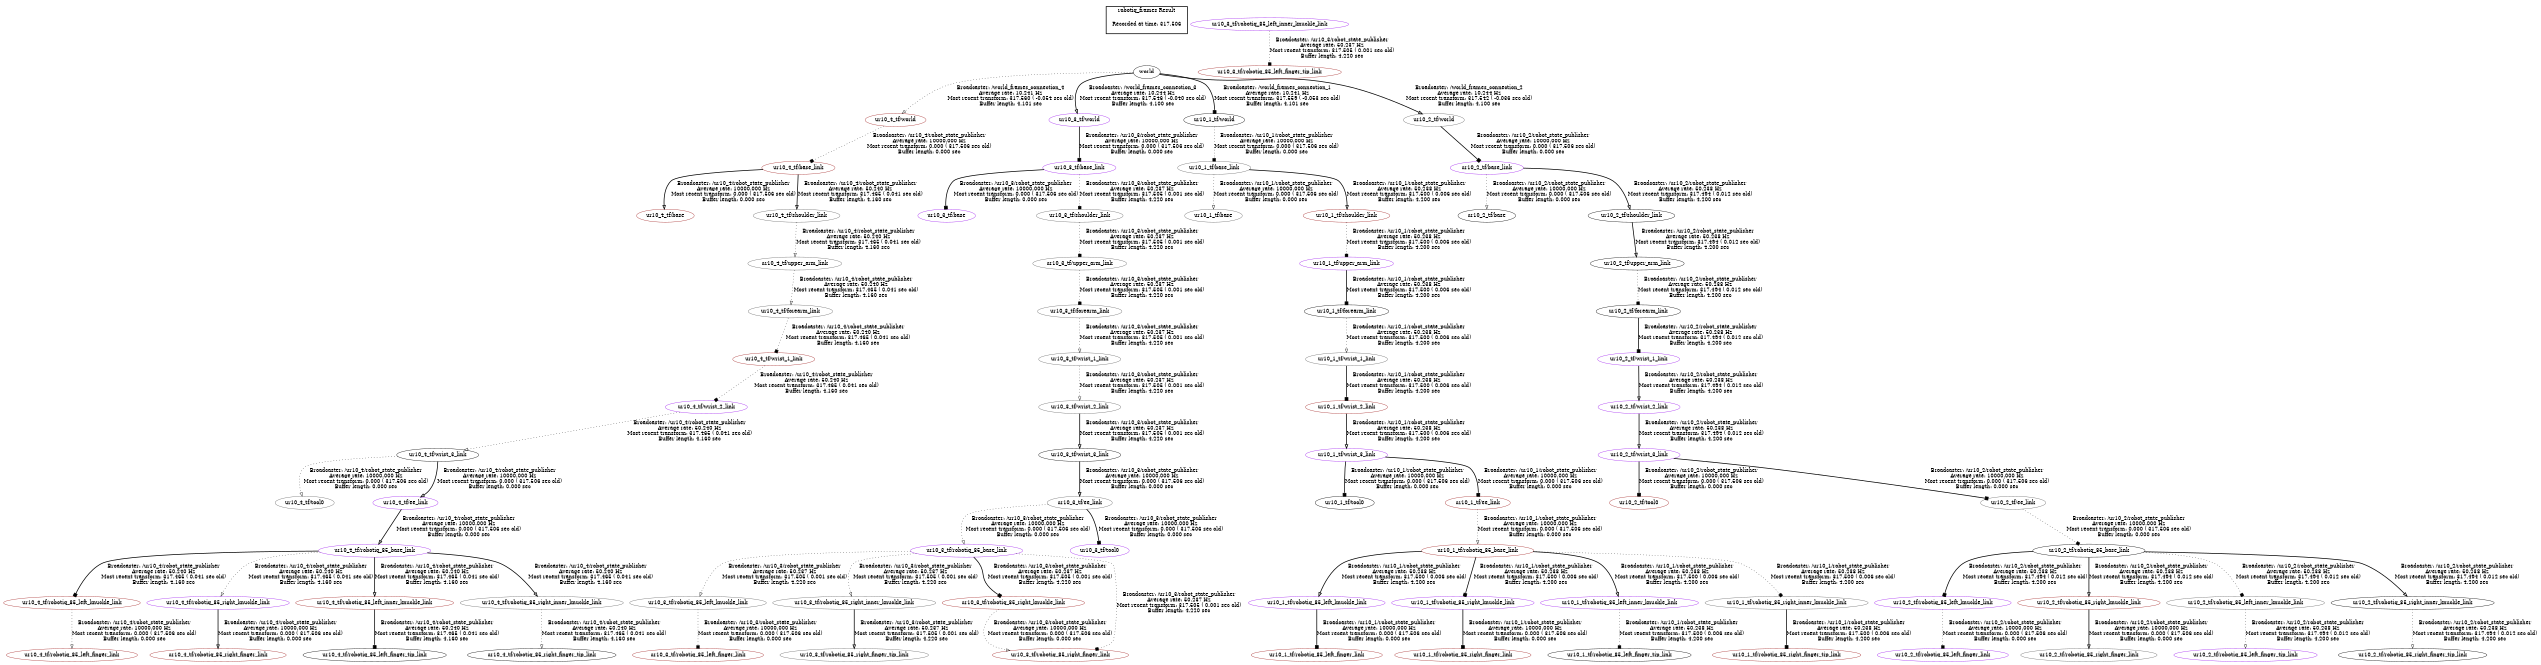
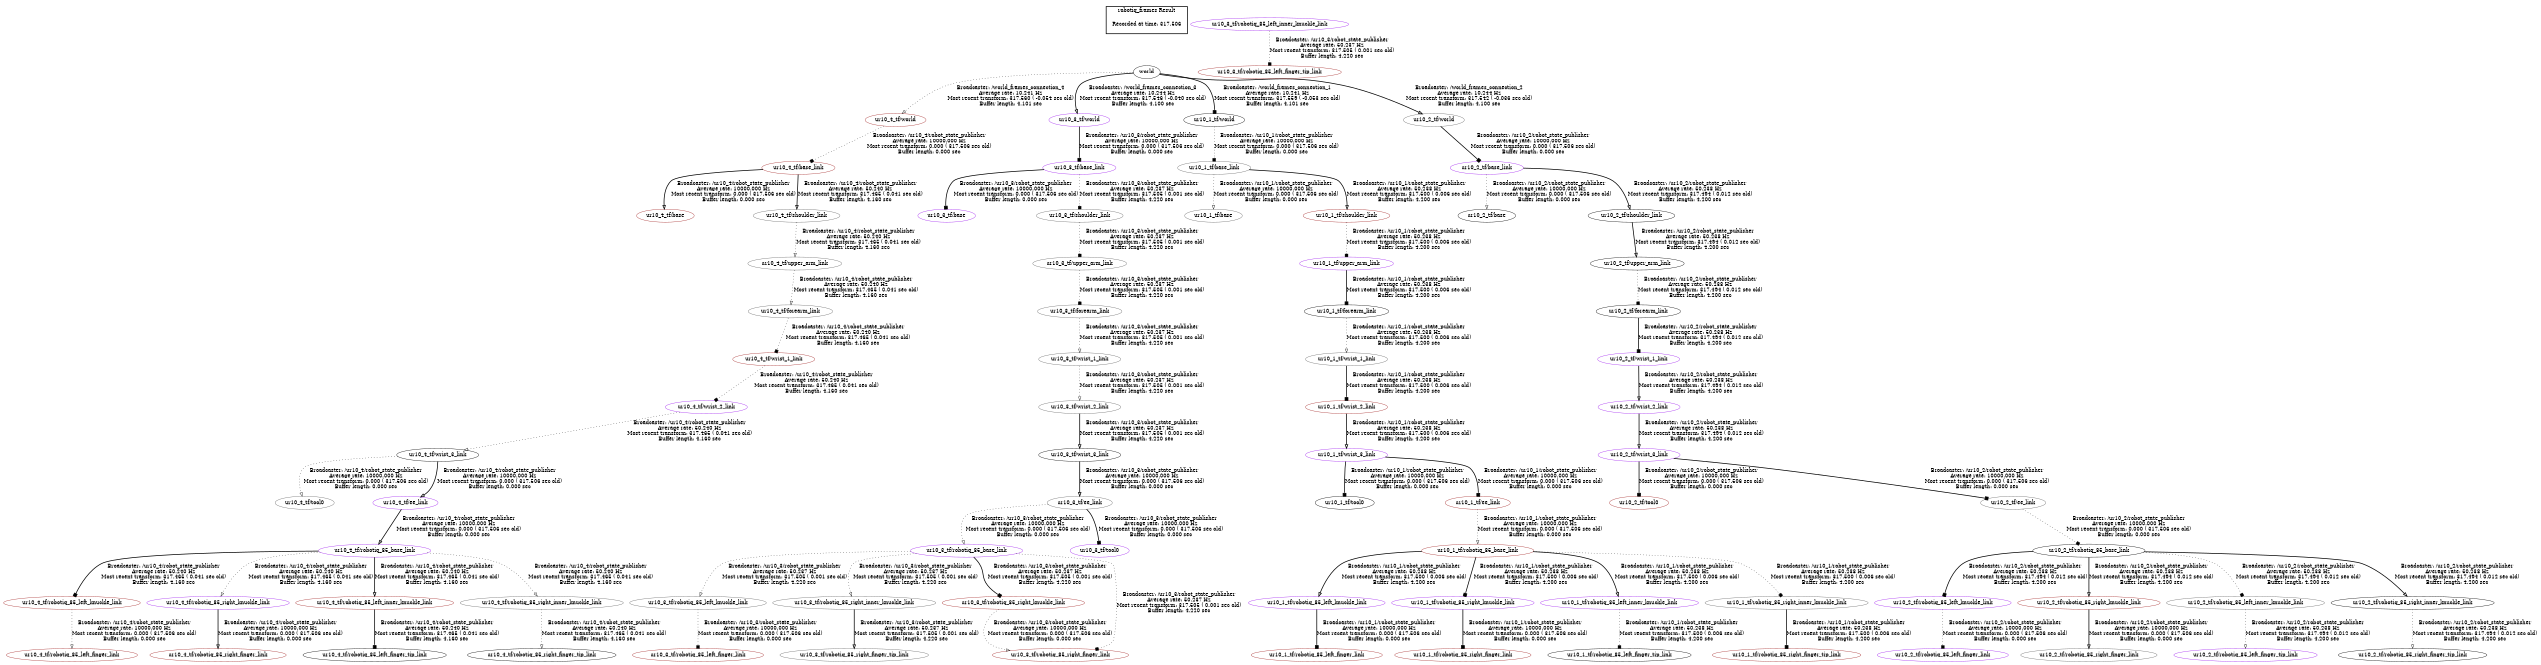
(487, 560) -> (487, 560)
